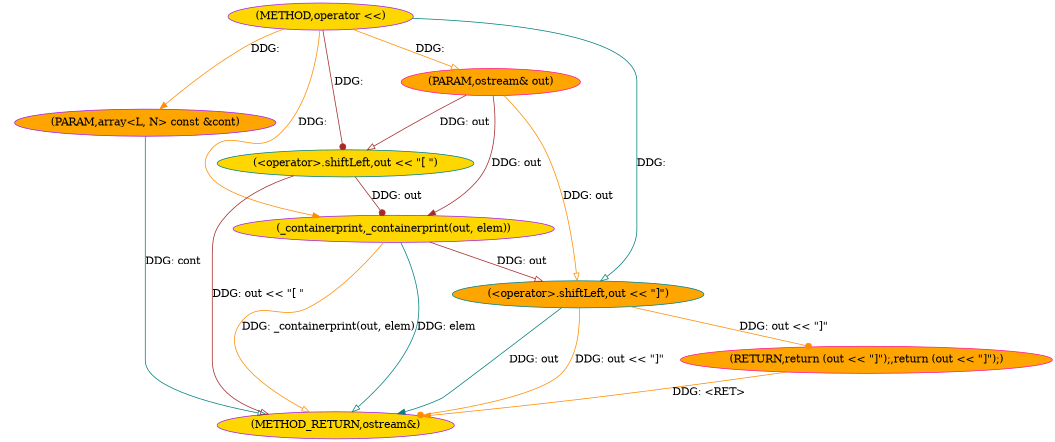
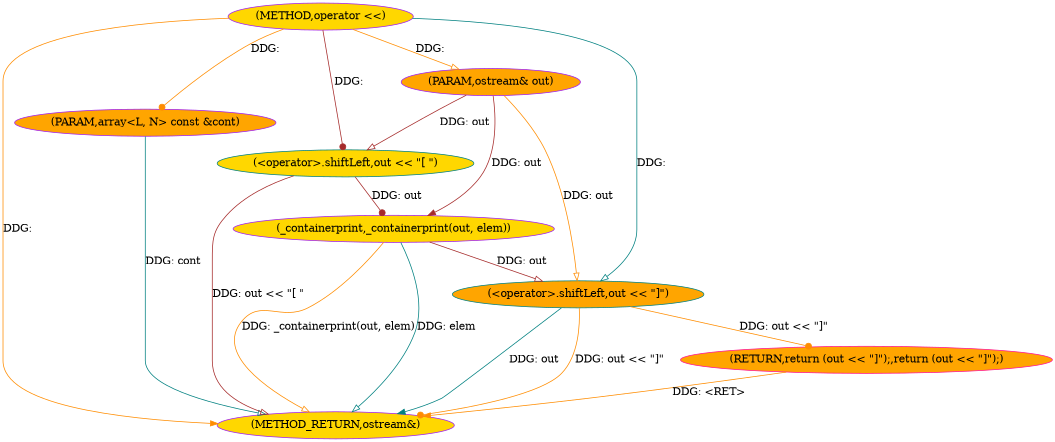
(221, 62) -> (221, 62)
(491, 82) -> (491, 82)
(232, 140) -> (3, 212)
